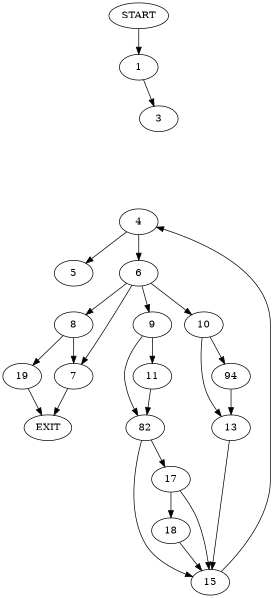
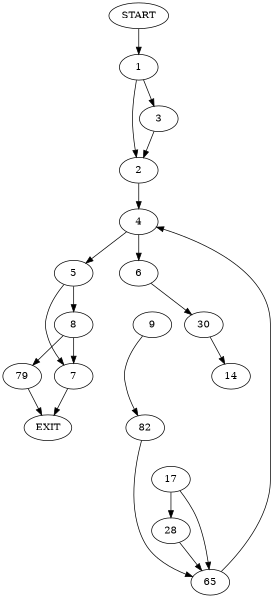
none -> (139, 170)
(145, 296) -> none
(109, 297) -> (74, 295)
(109, 322) -> (46, 321)
(204, 325) -> (204, 325)
(22, 376) -> (22, 376)
(152, 376) -> none
(231, 376) -> (231, 376)
(231, 428) -> none
(156, 450) -> none
(171, 531) -> (171, 531)
(210, 582) -> (210, 582)
